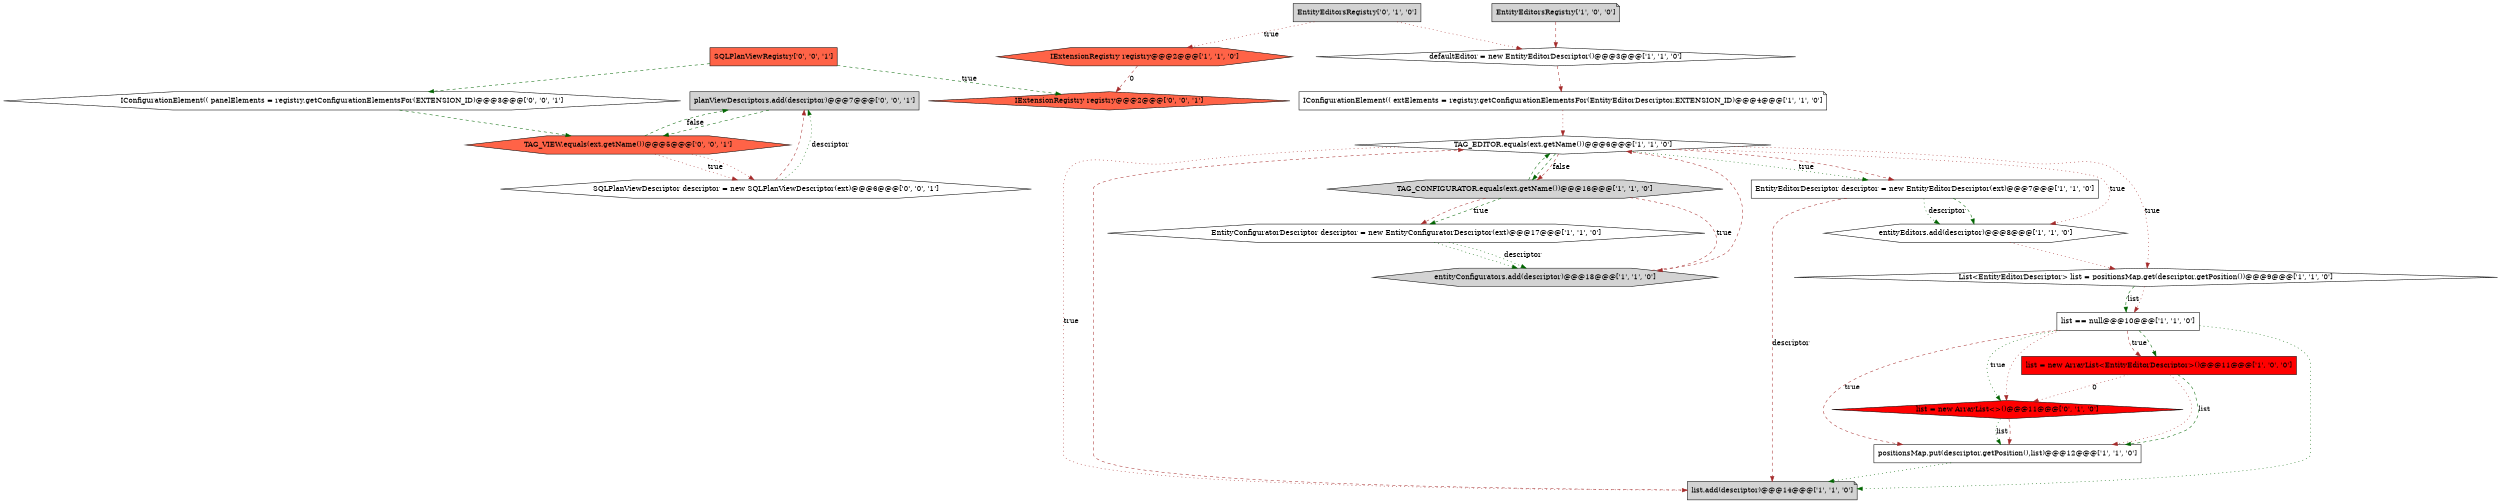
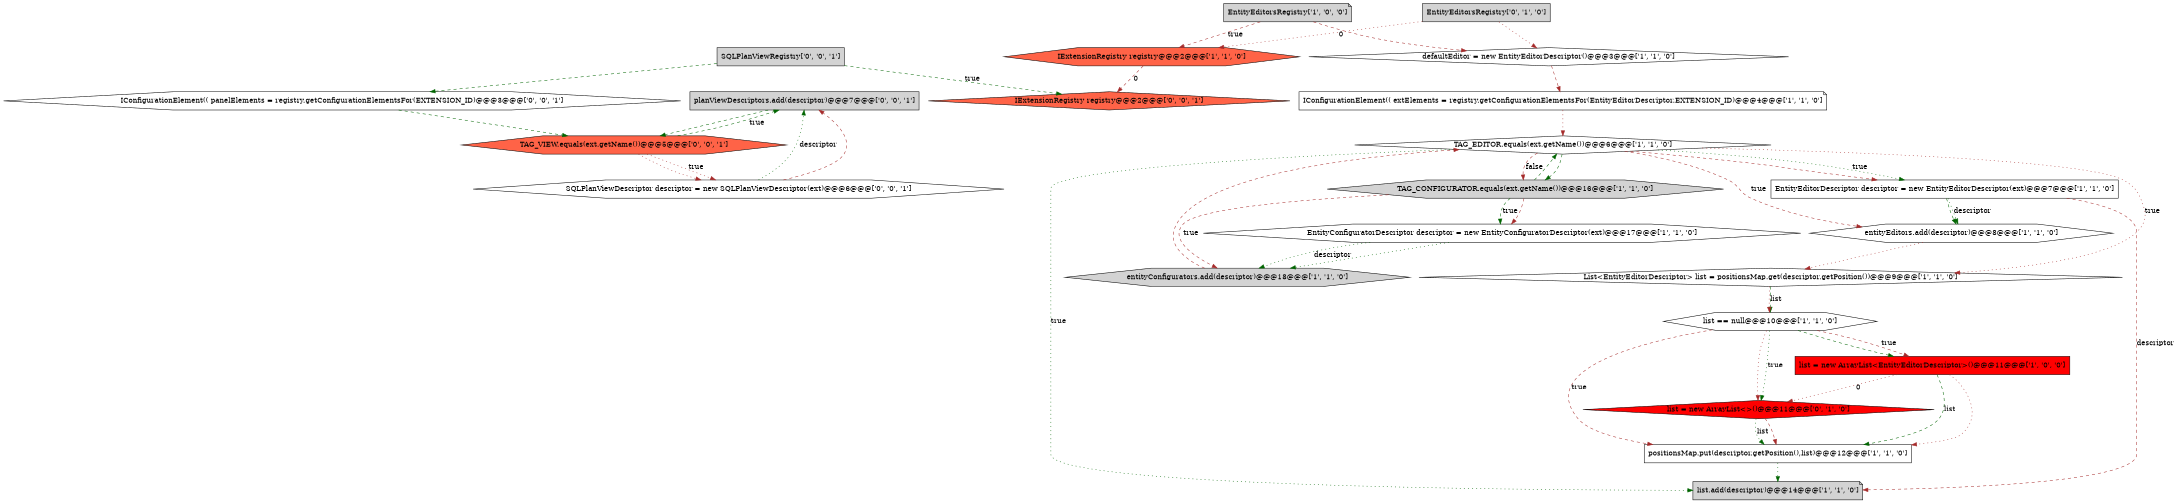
none -> (1222, 34)
(1272, 35) -> (1341, 35)
(774, 57) -> (781, 57)
(695, 123) -> (757, 123)
(1933, 160) -> (1740, 190)
(2128, 321) -> (1770, 321)
(1093, 436) -> none
(1065, 455) -> (1051, 438)
(2194, 475) -> none
